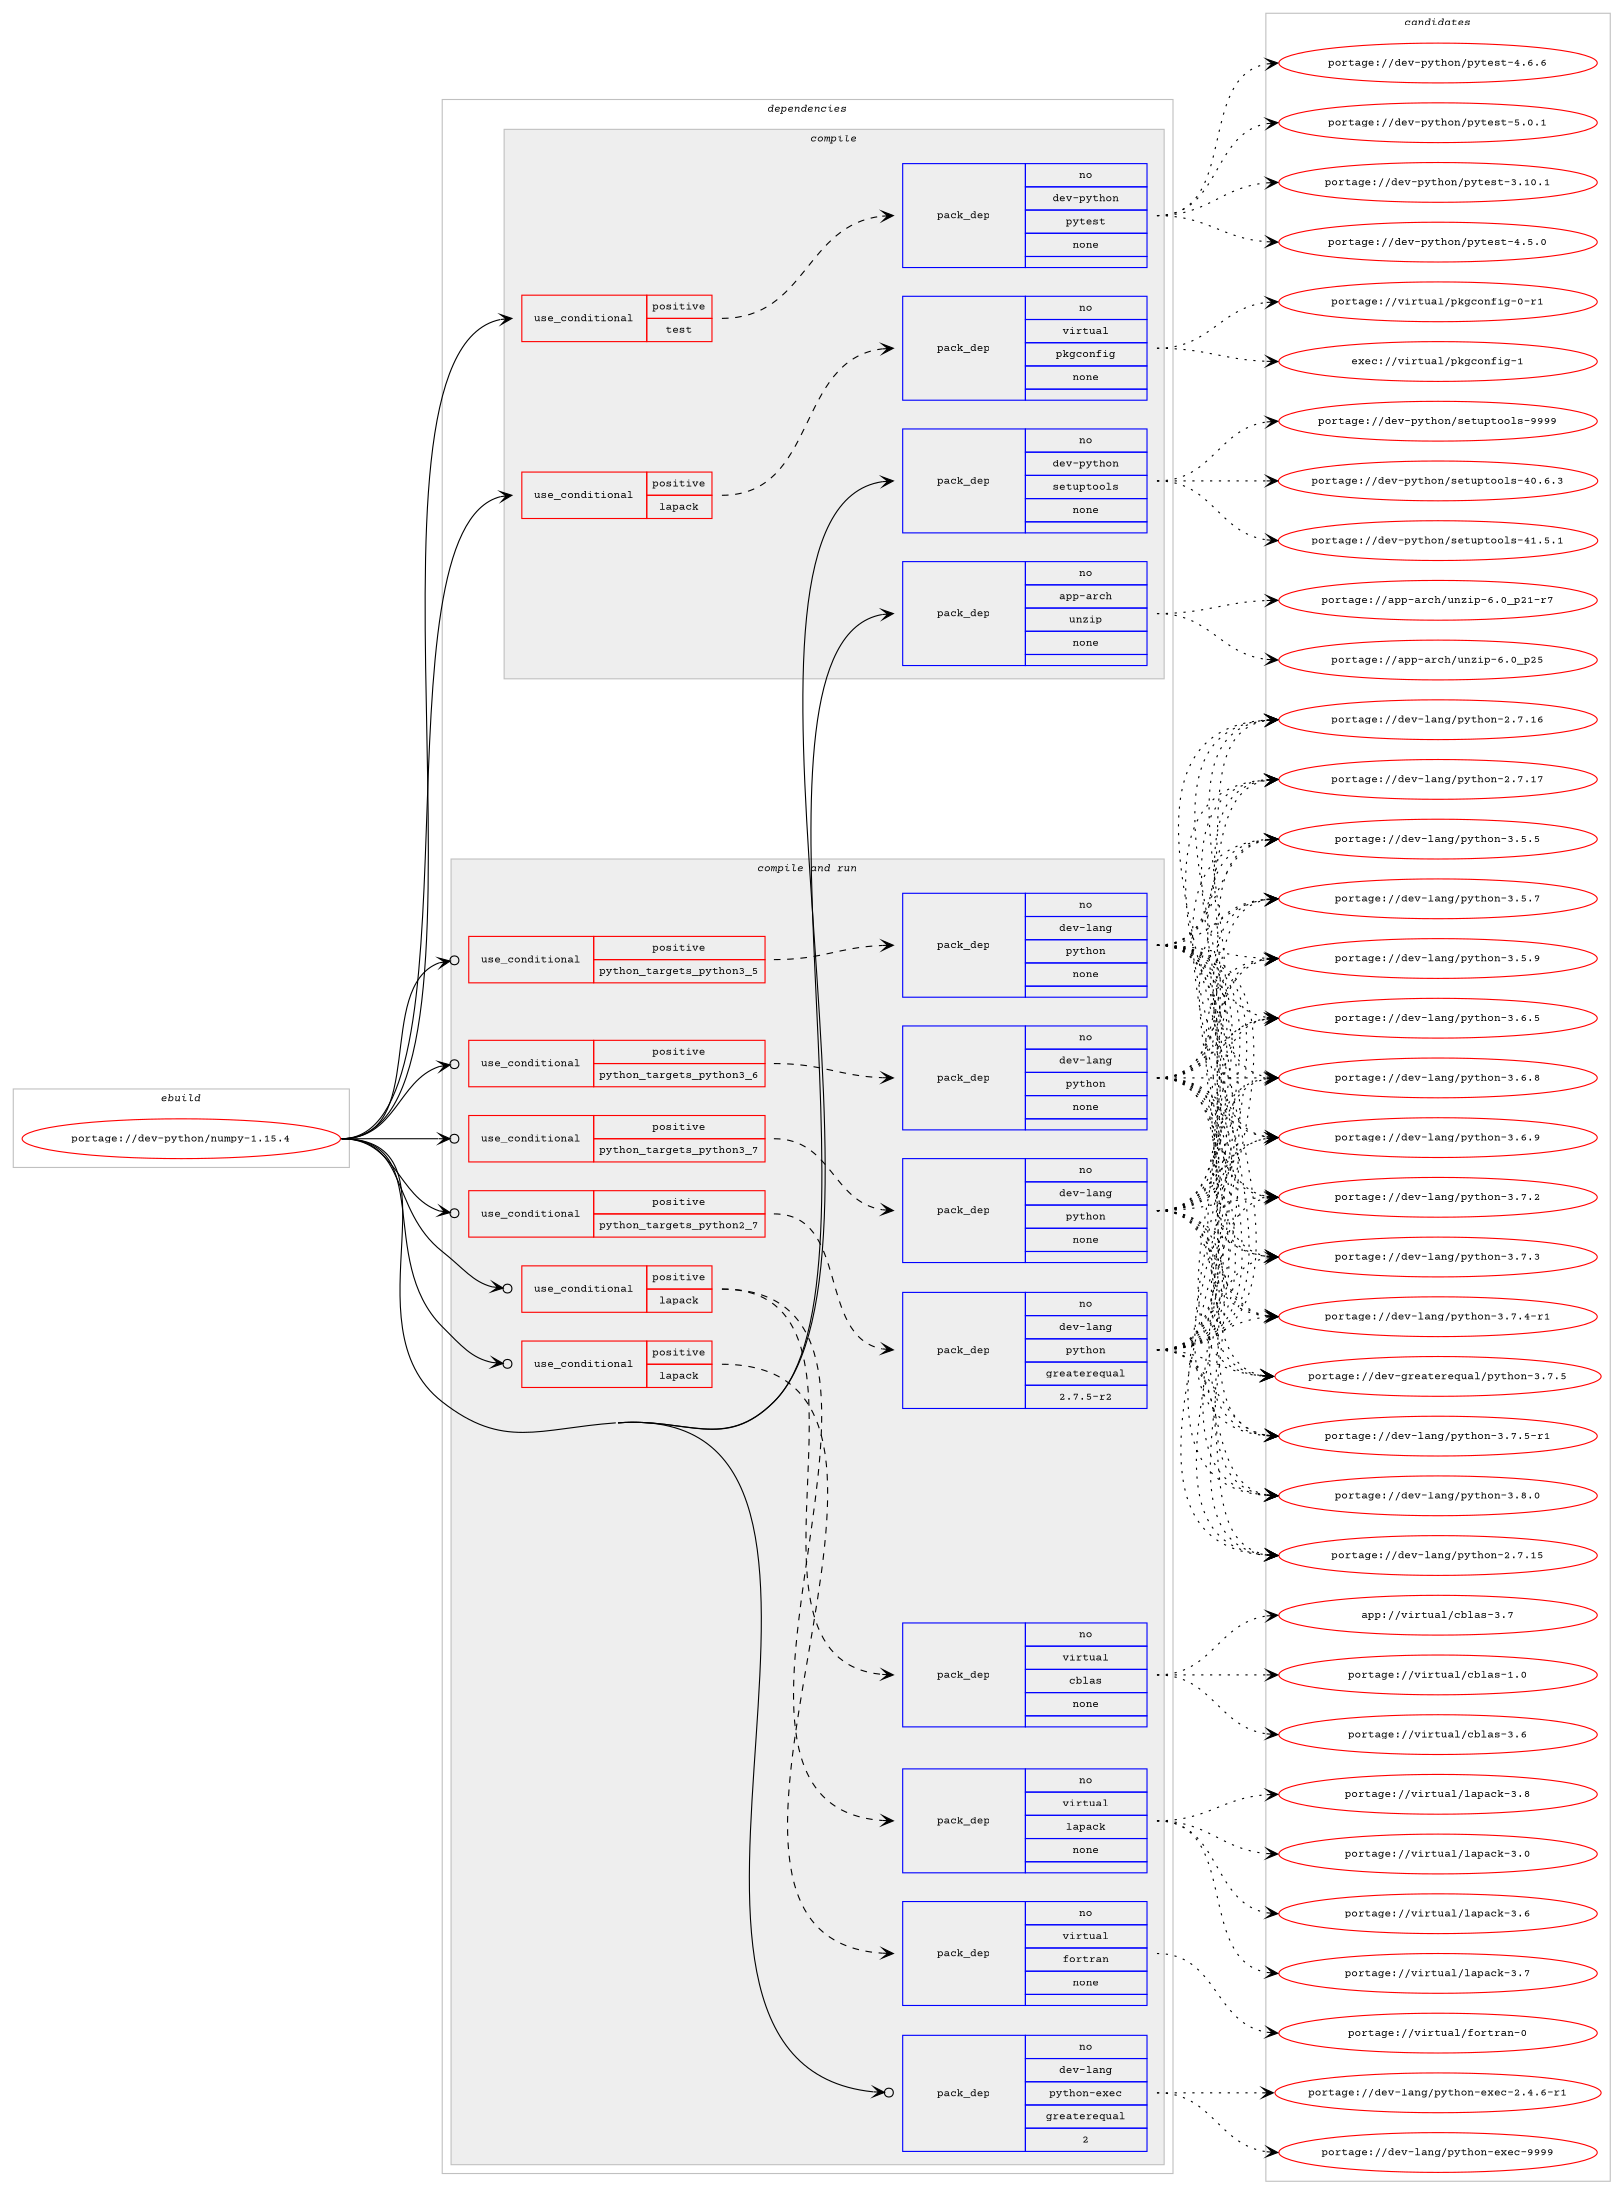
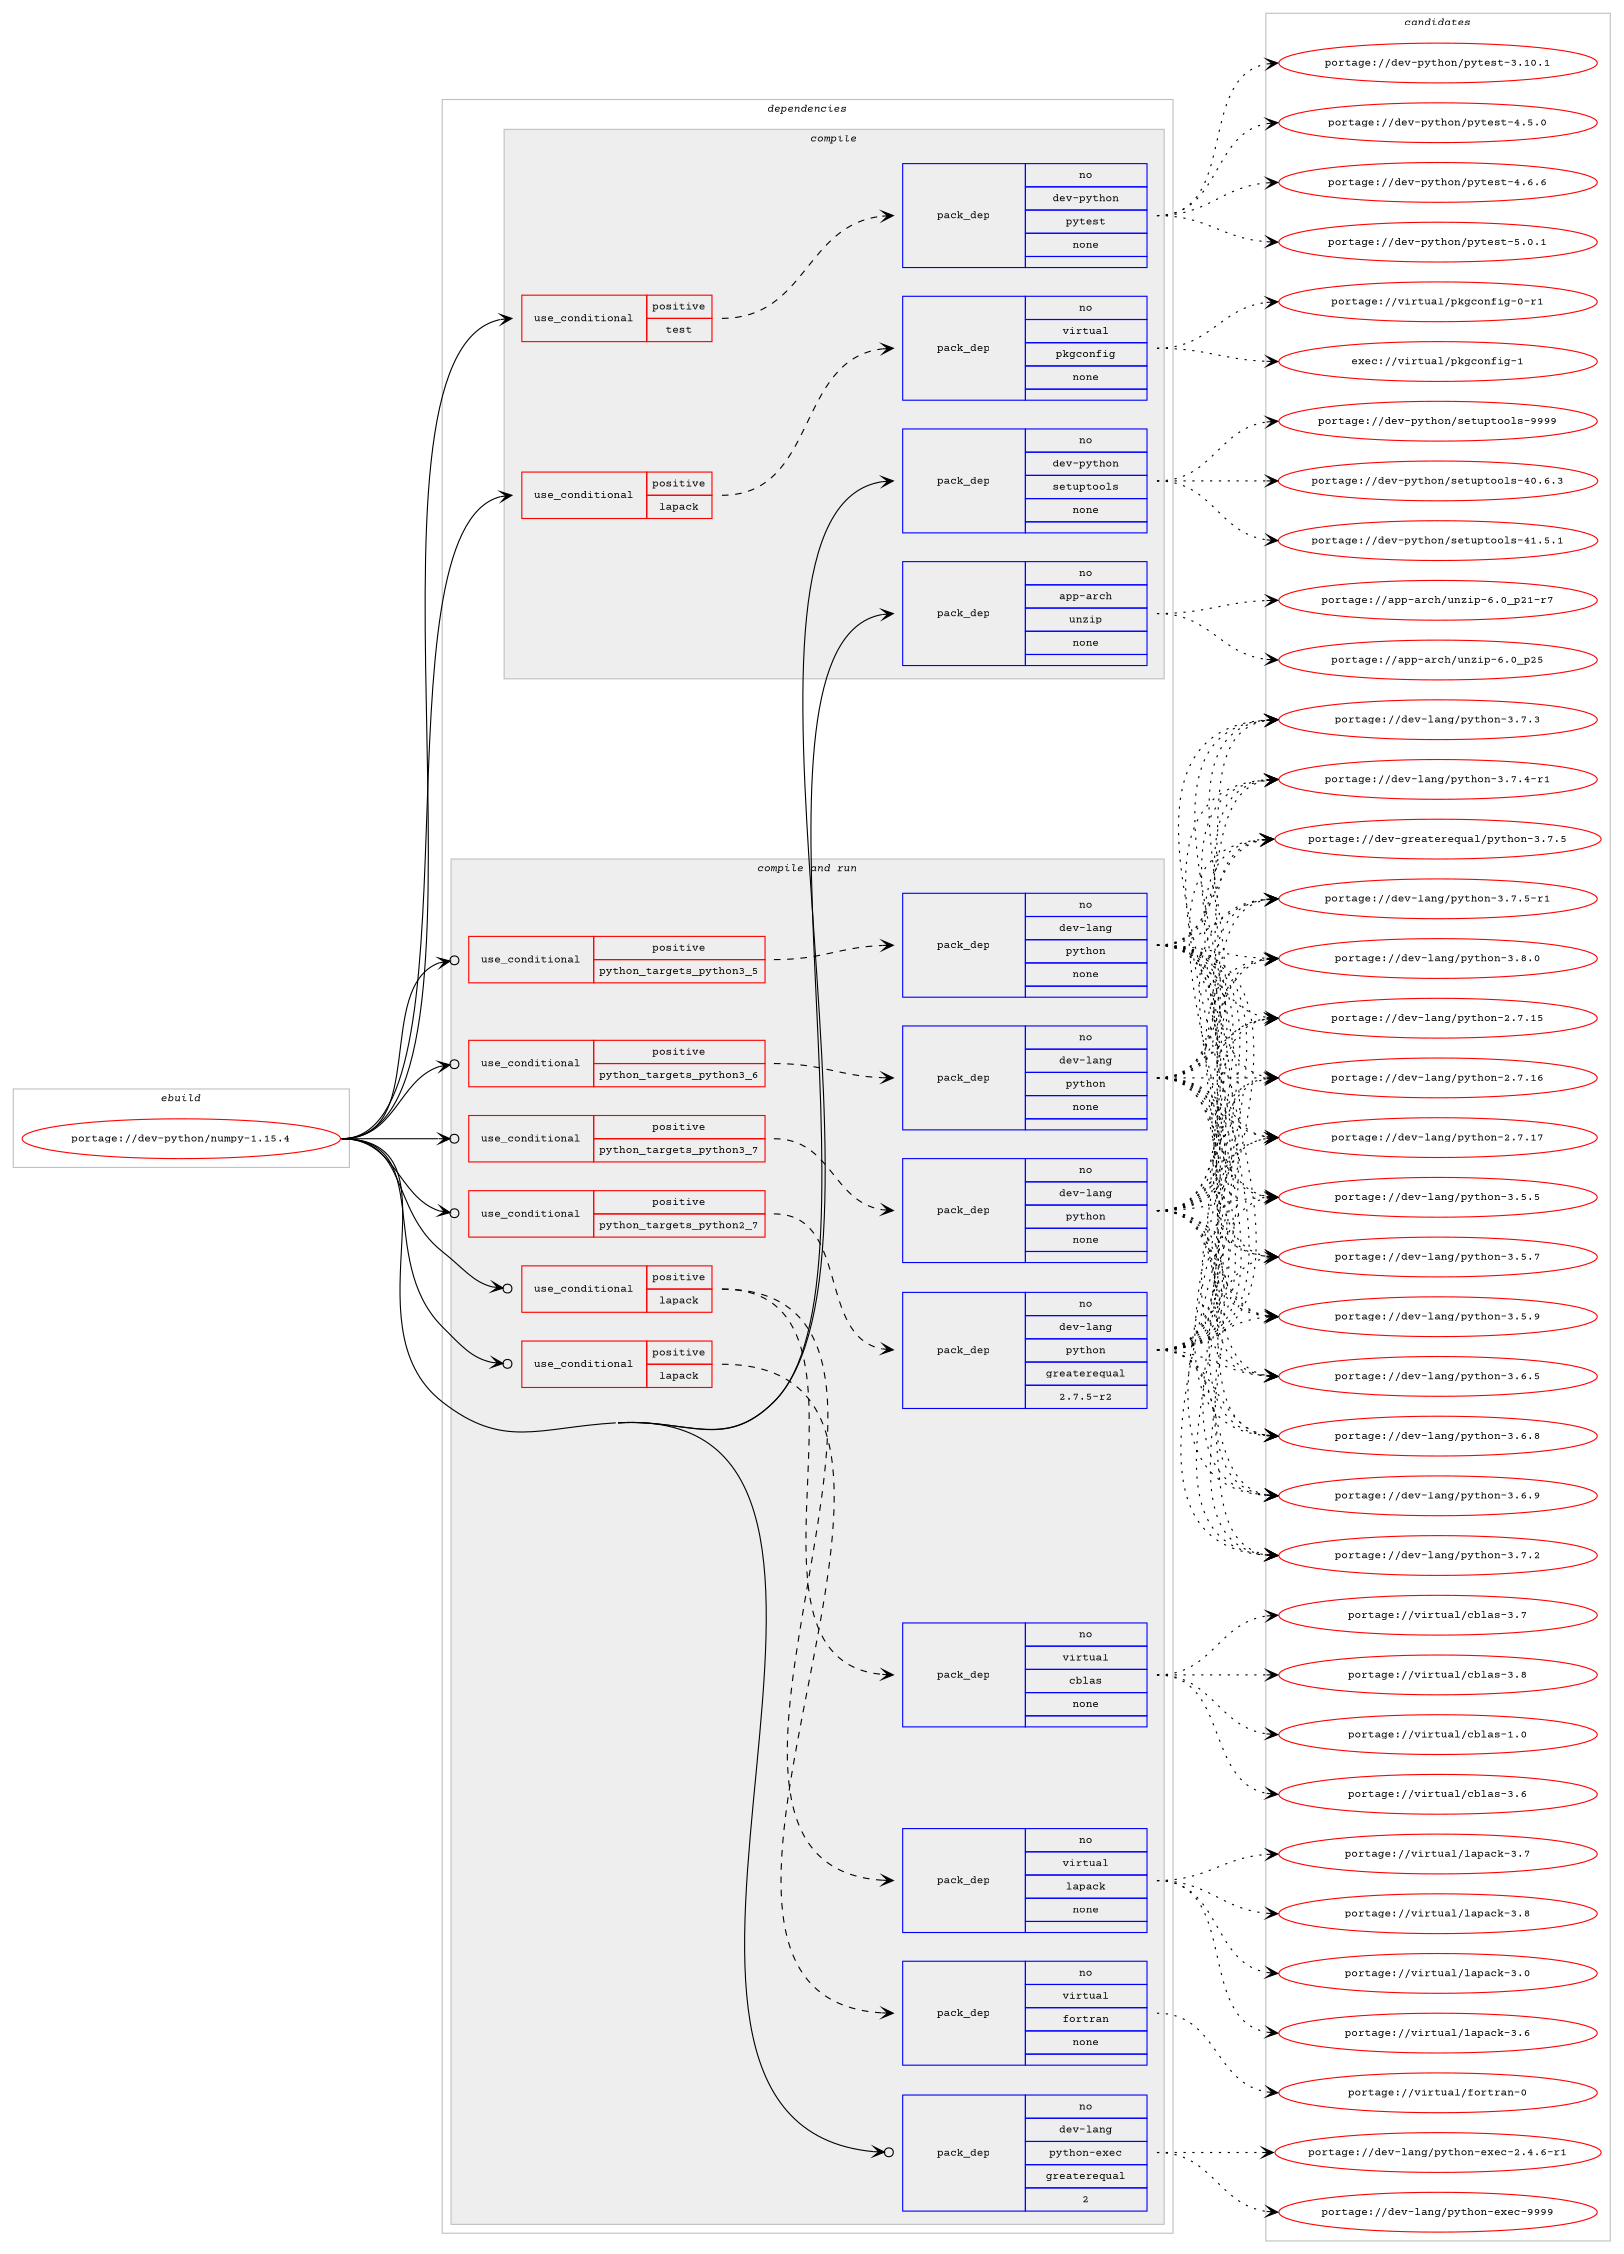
(1438, 1615) -> (1438, 1615)
none -> (1438, 1675)
